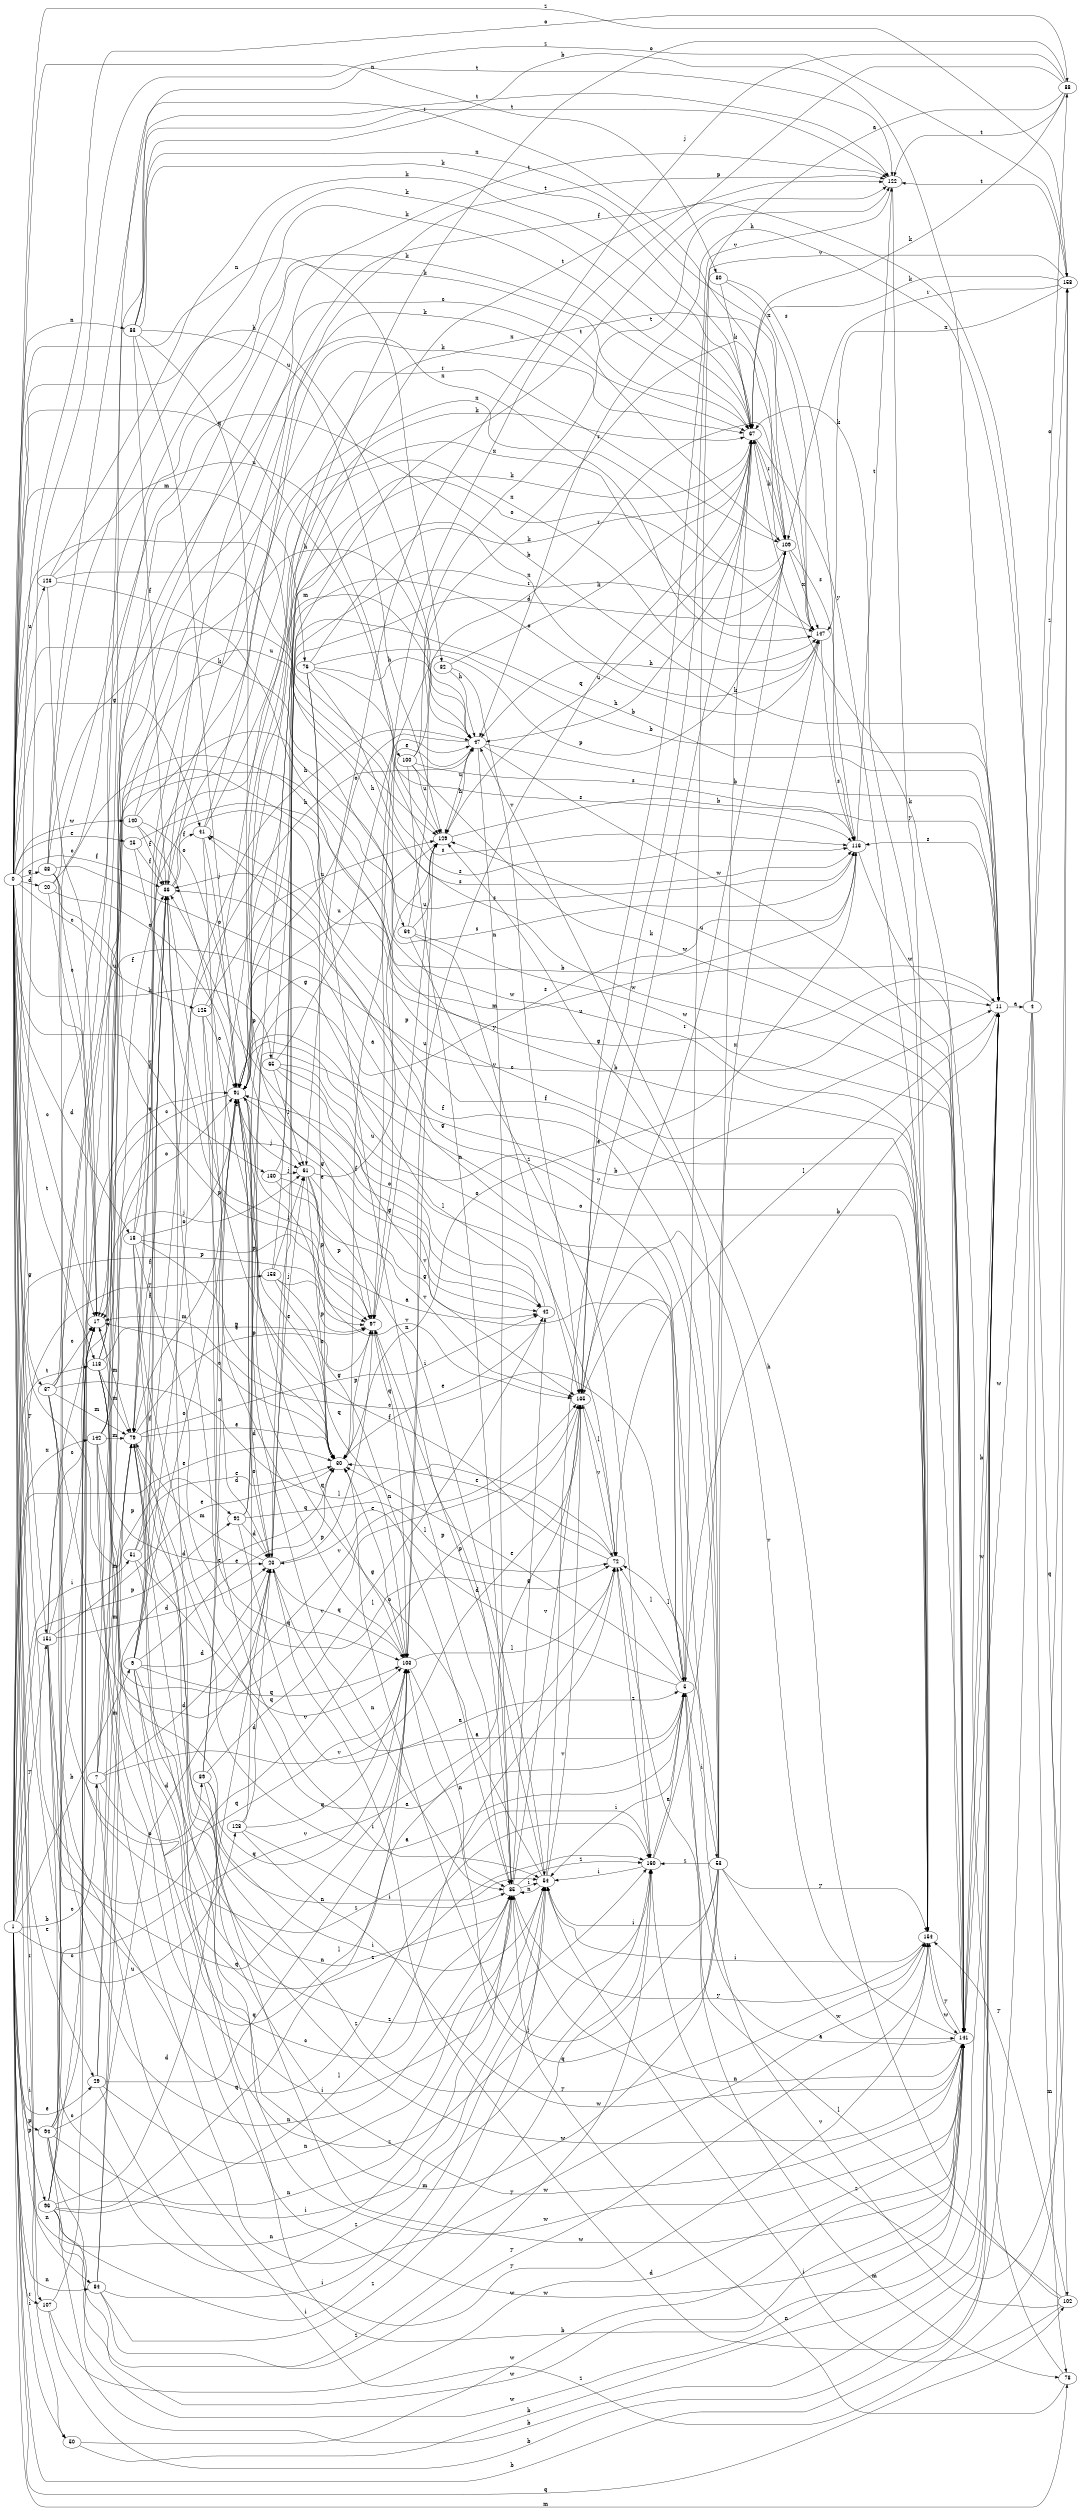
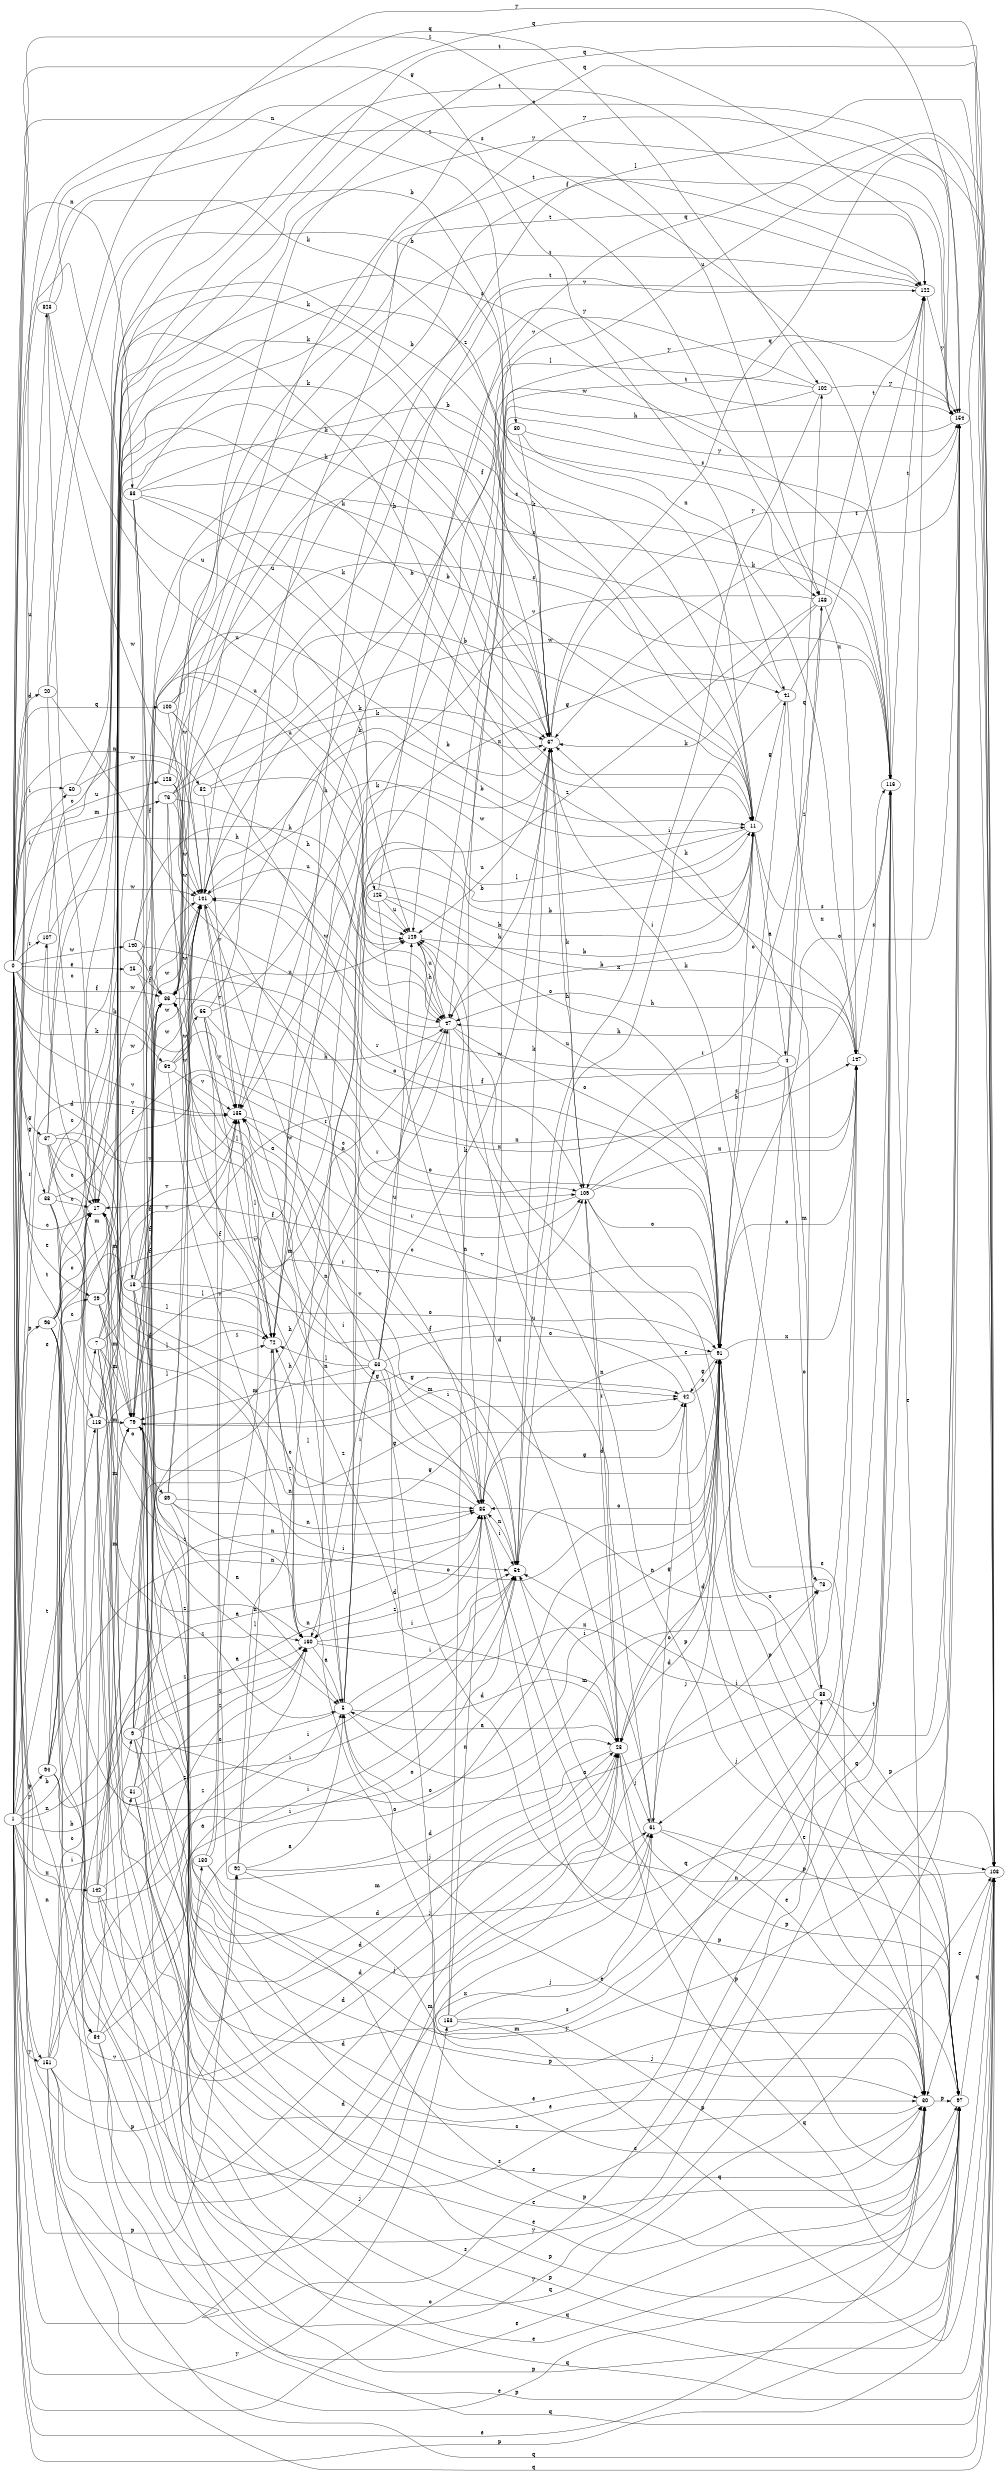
(769, 469) -> (567, 997)
(47, 581) -> (47, 308)
(177, 858) -> (347, 496)
